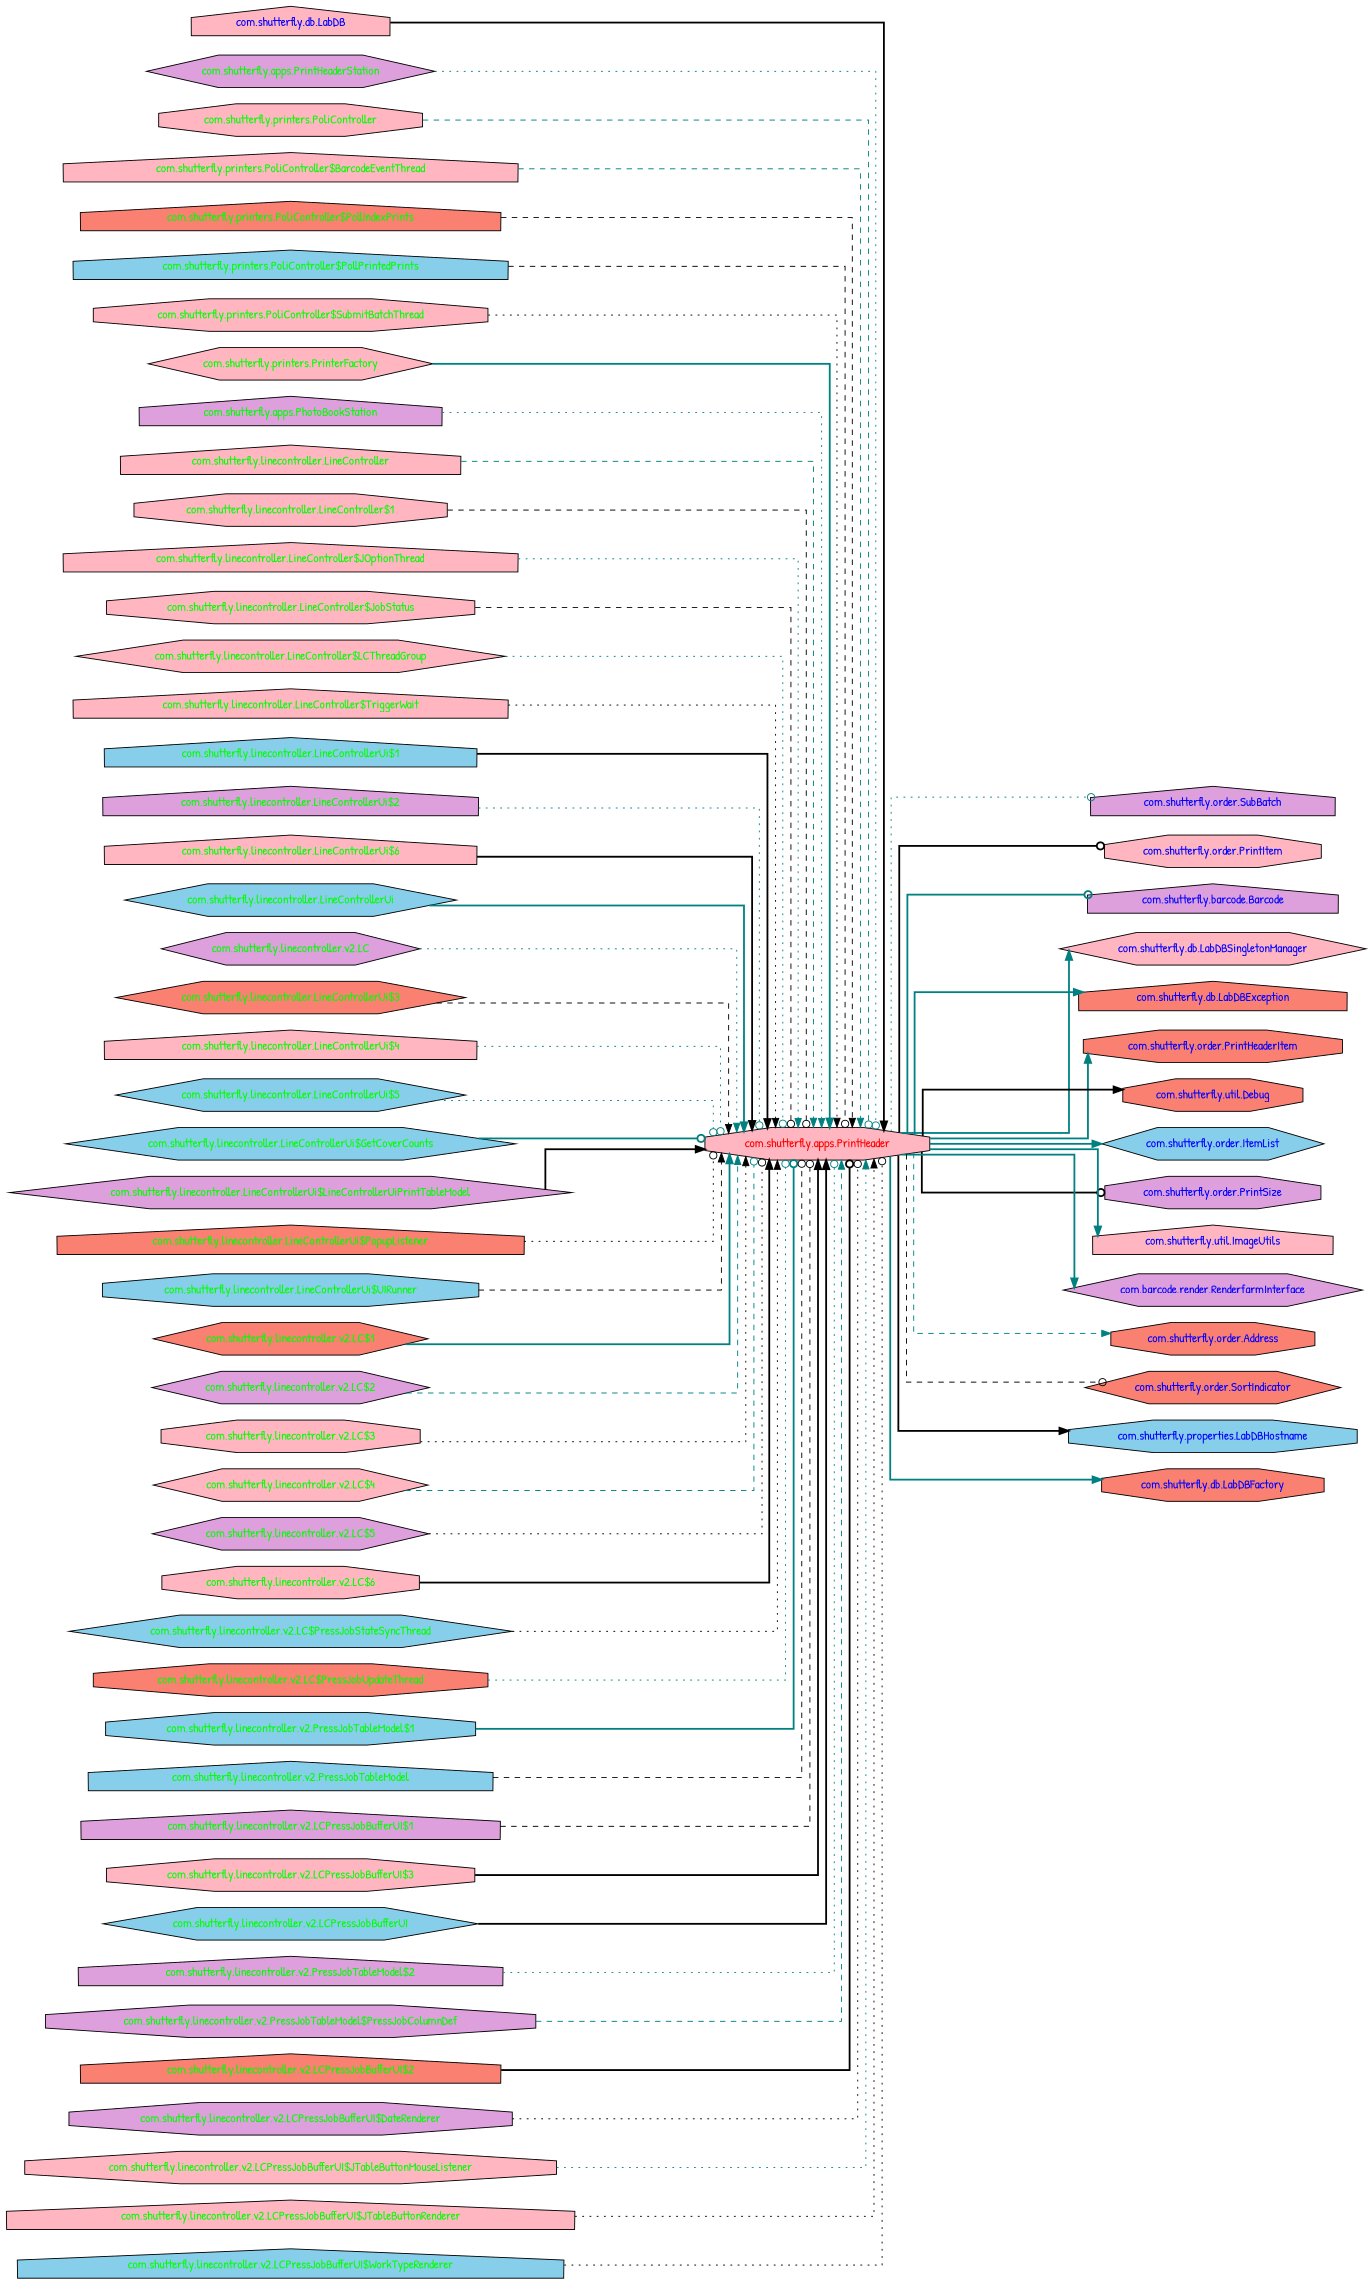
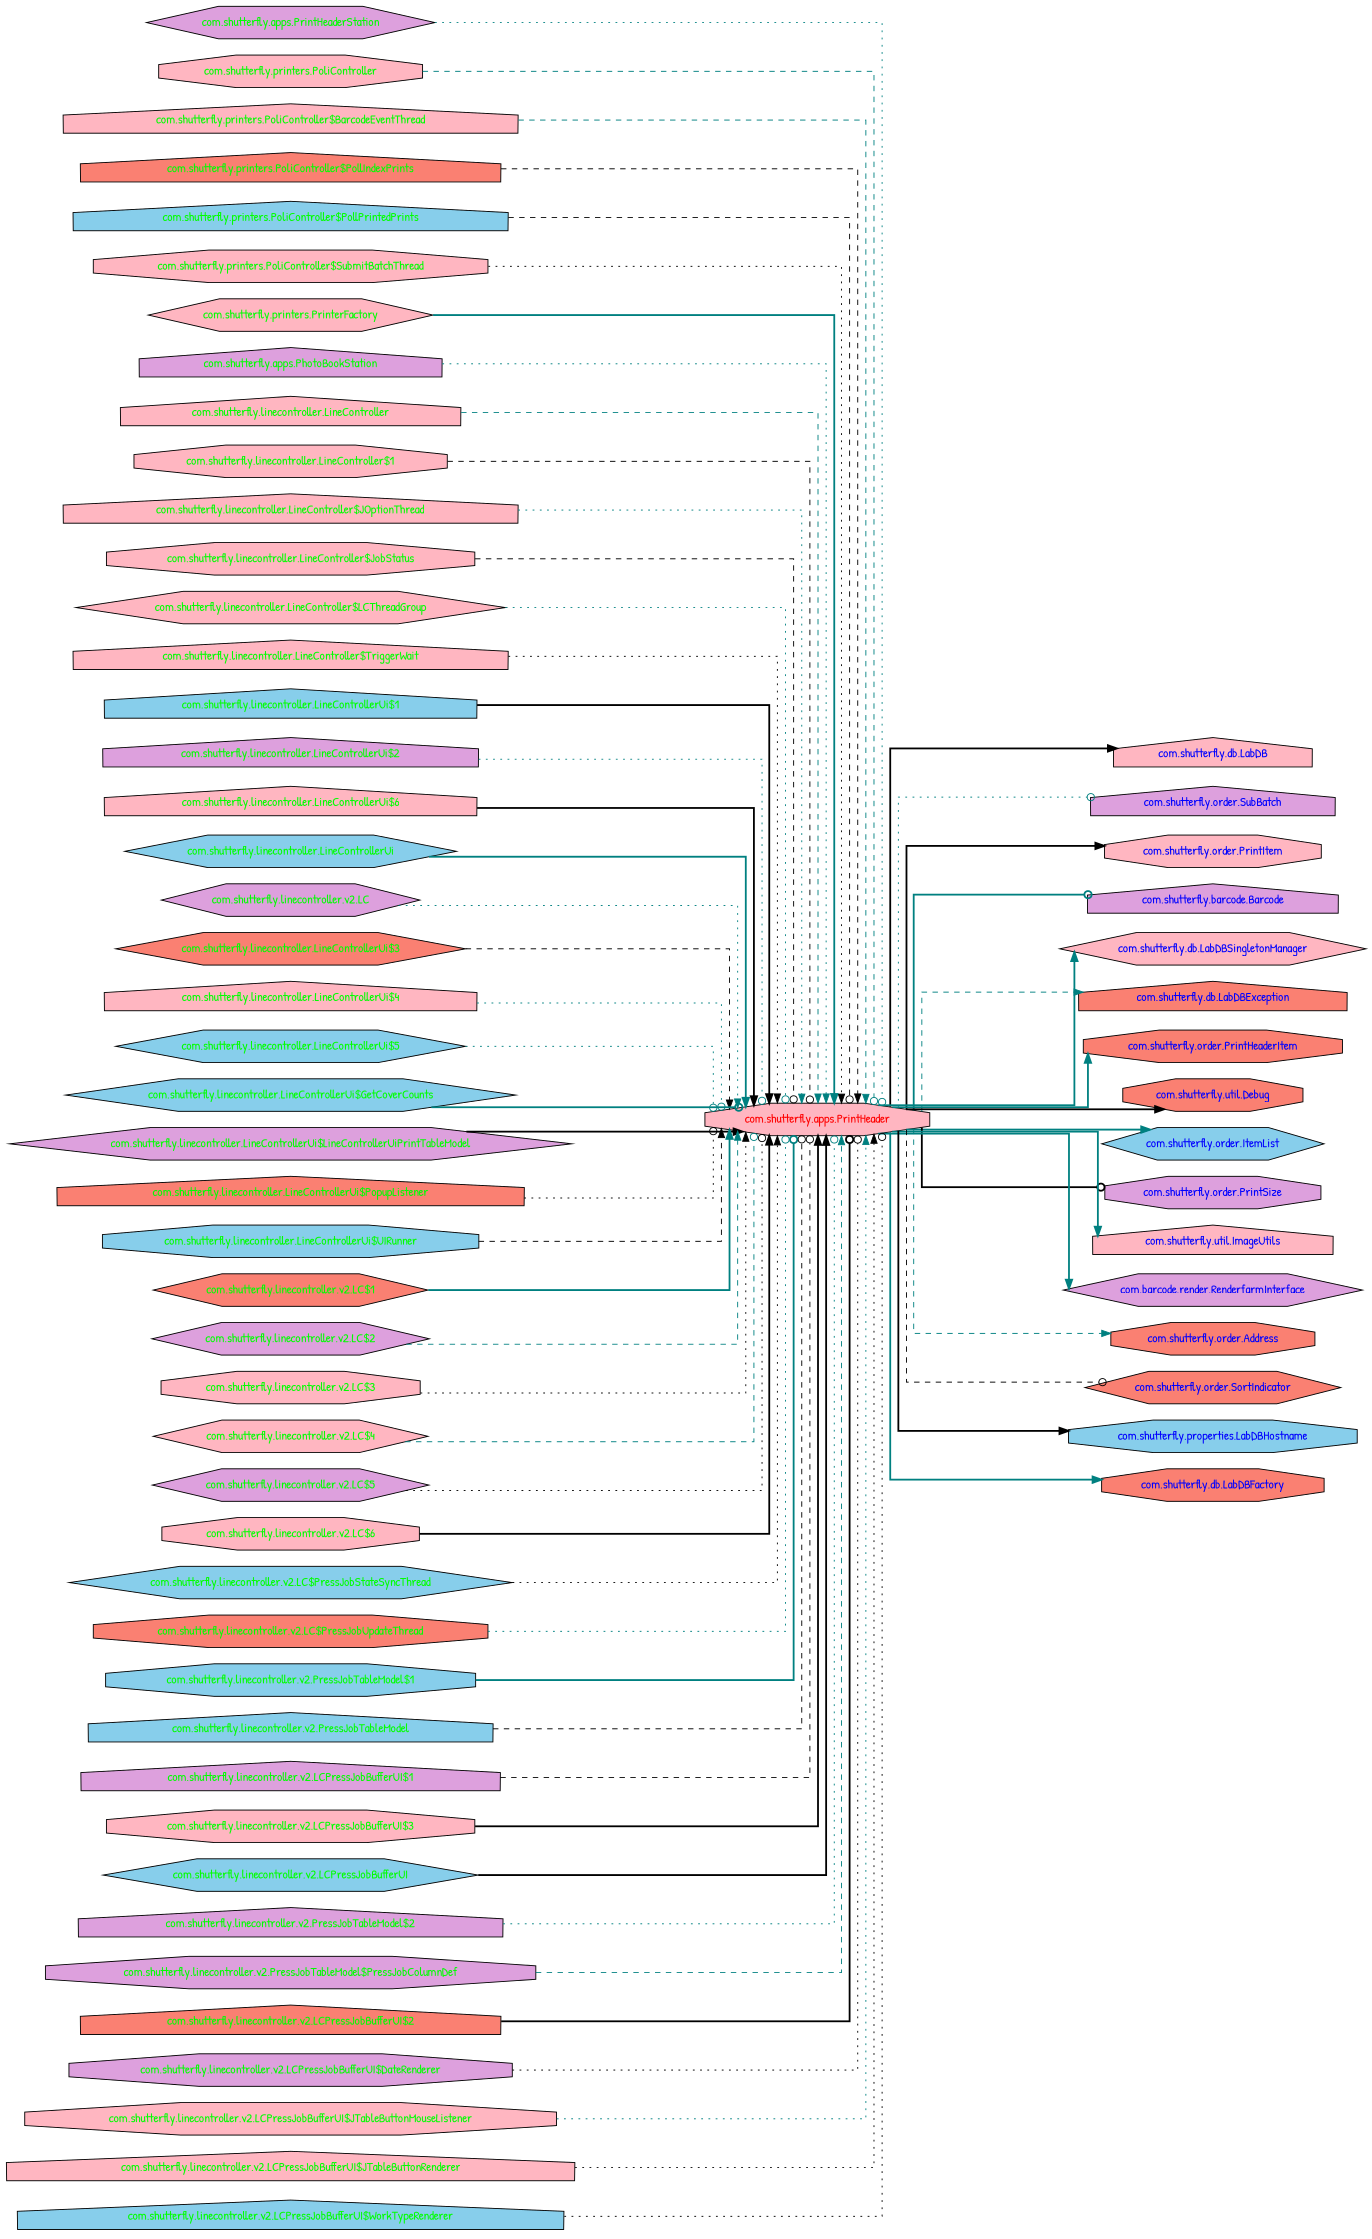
(884, 325) -> (890, 819)
(899, 890) -> (906, 883)
(923, 992) -> (938, 992)
